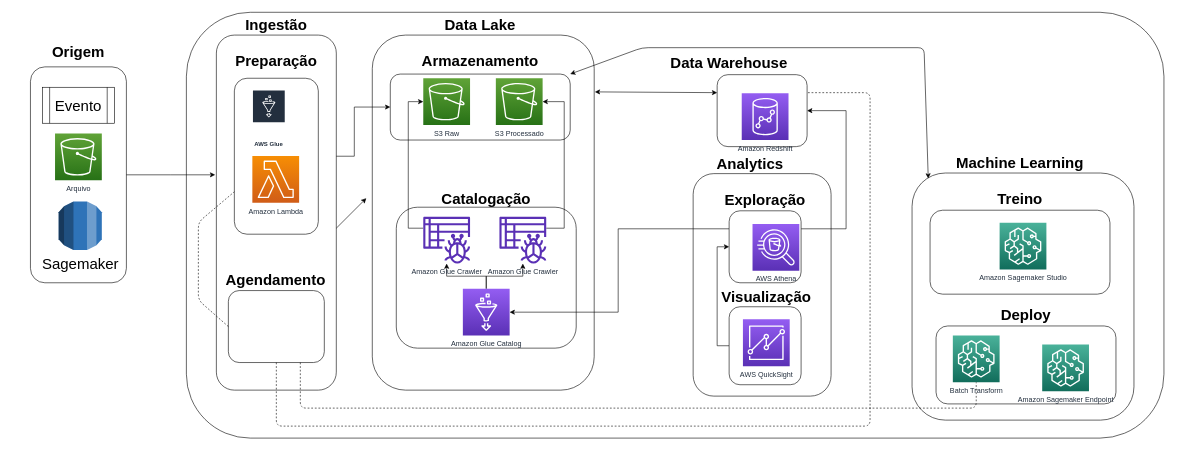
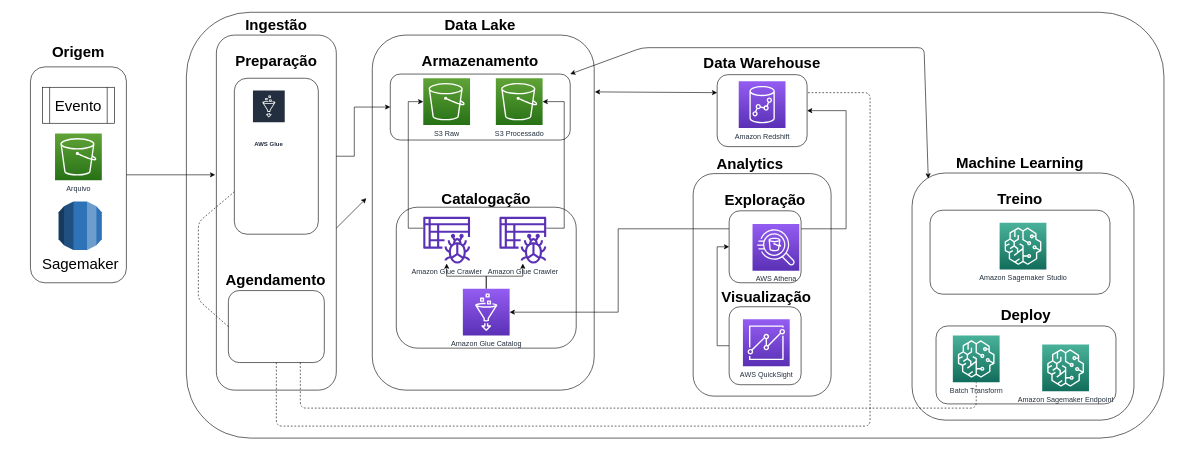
(729, 63) -> (762, 63)
(765, 117) -> (762, 105)
(276, 179) -> none
